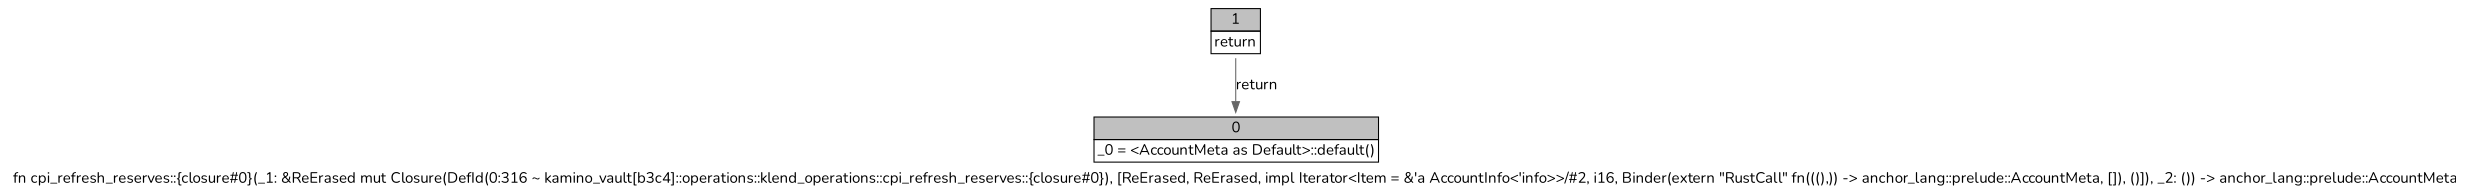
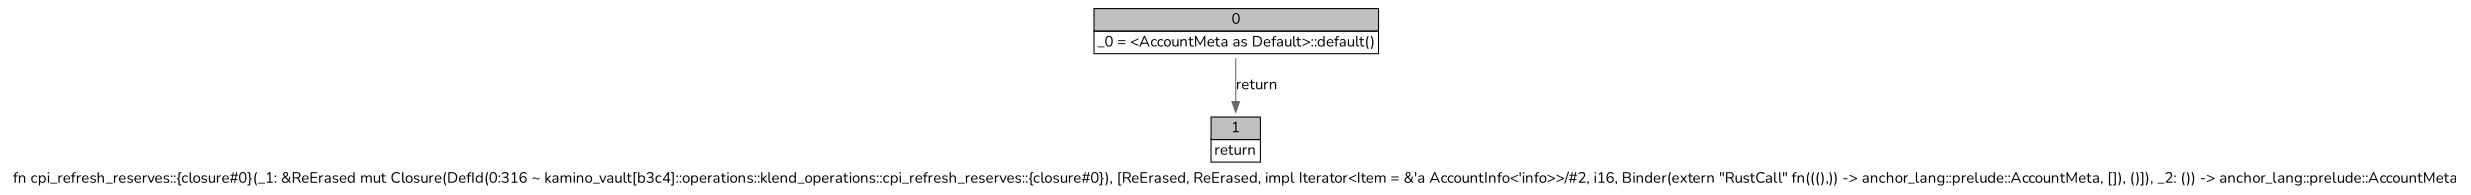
(1236, 80) -> (1236, 80)
